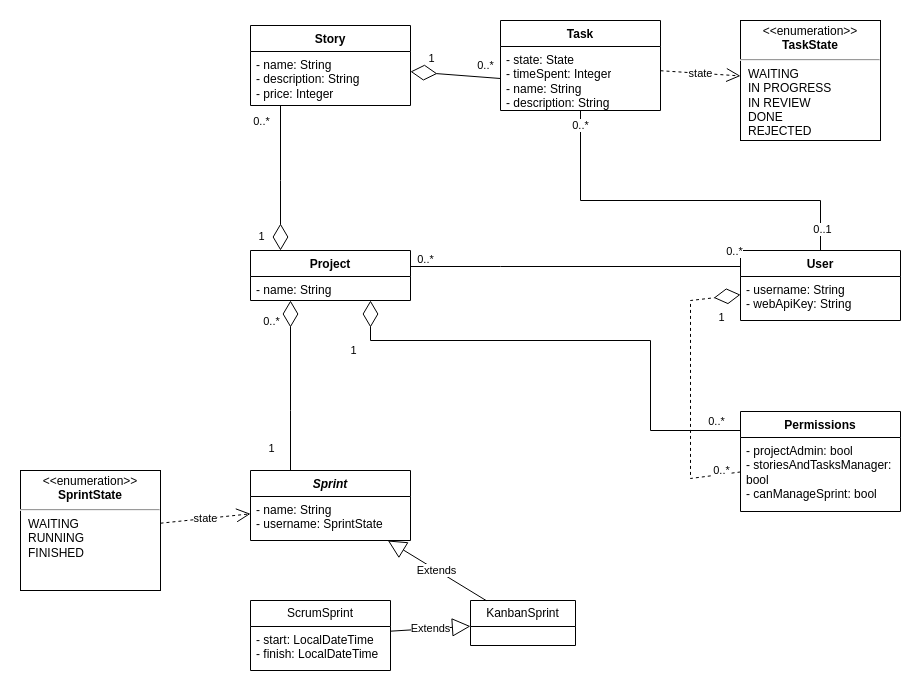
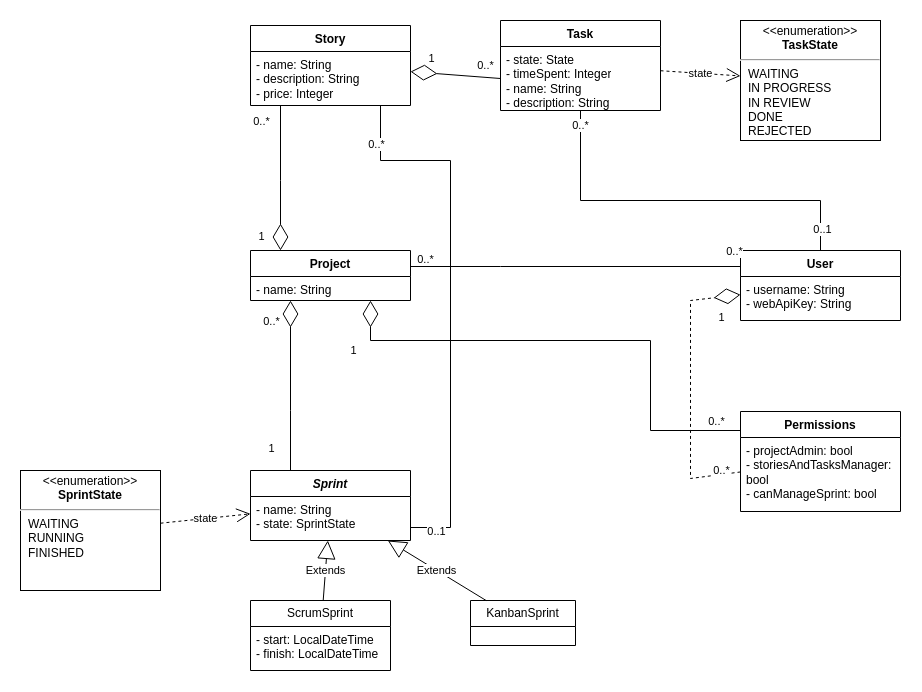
none -> (451, 303)
(328, 518) -> (317, 518)
(421, 629) -> (325, 579)
